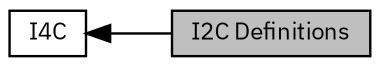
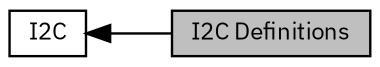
(48, 33) -> (48, 33)
